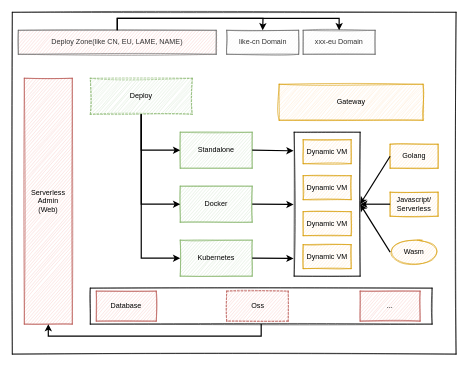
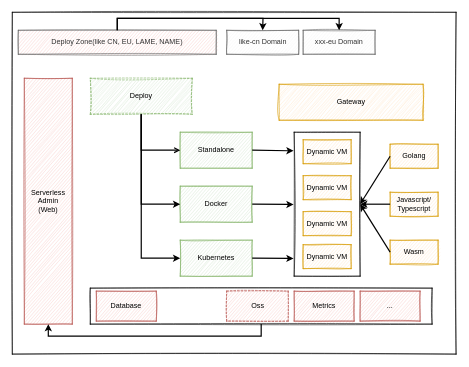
(173, 150) -> (174, 150)
(414, 204) -> (414, 204)
(414, 252) -> (414, 252)
none -> (324, 306)
